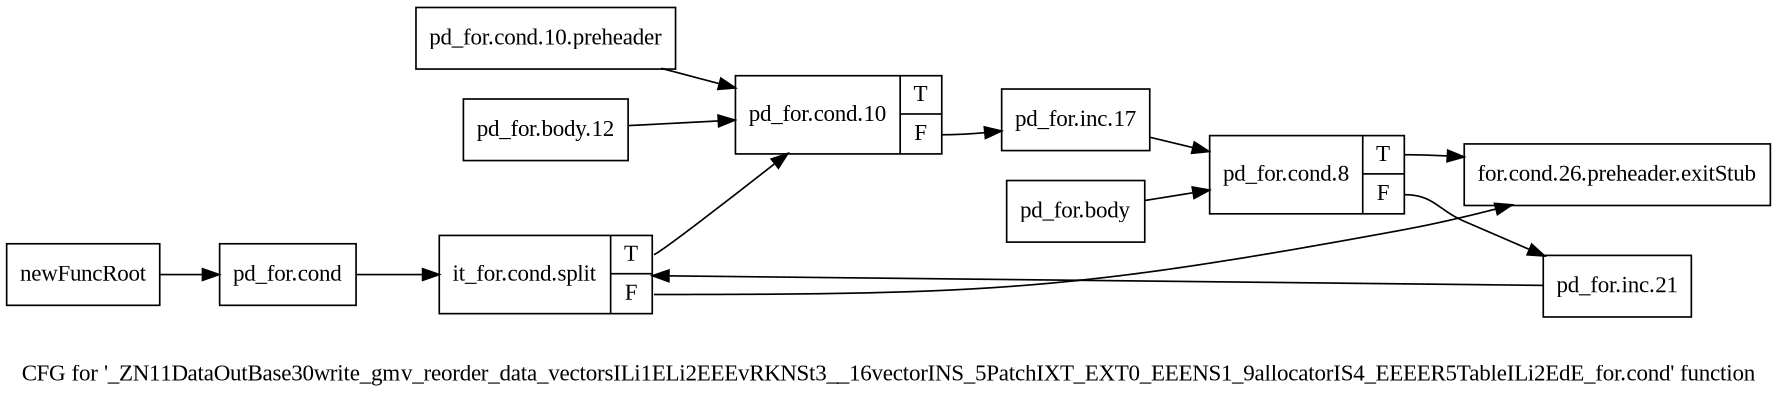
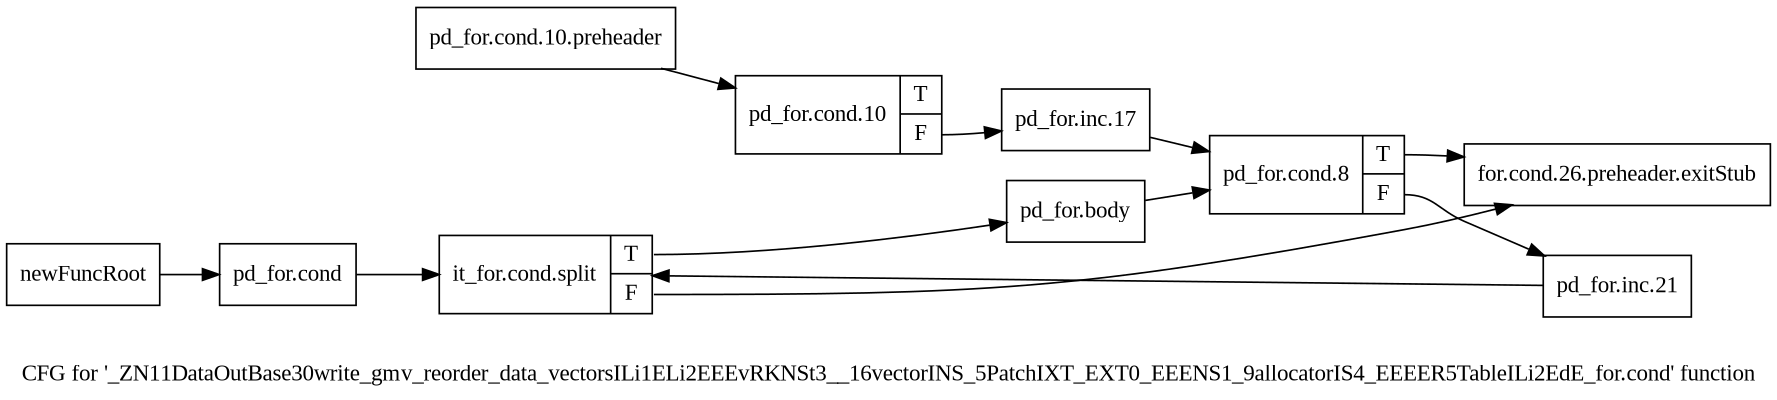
(546, 130) -> none
(715, 210) -> (822, 246)
